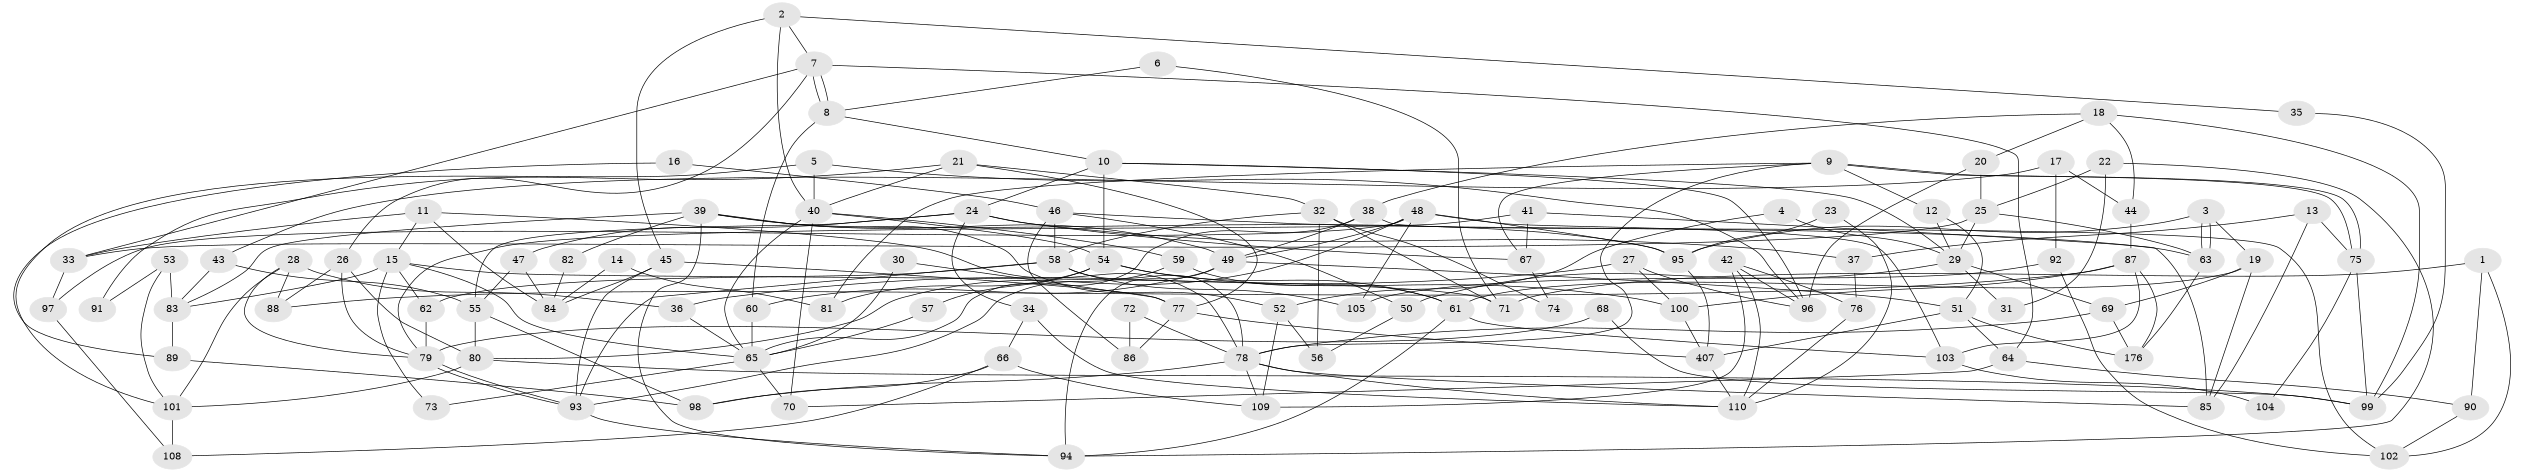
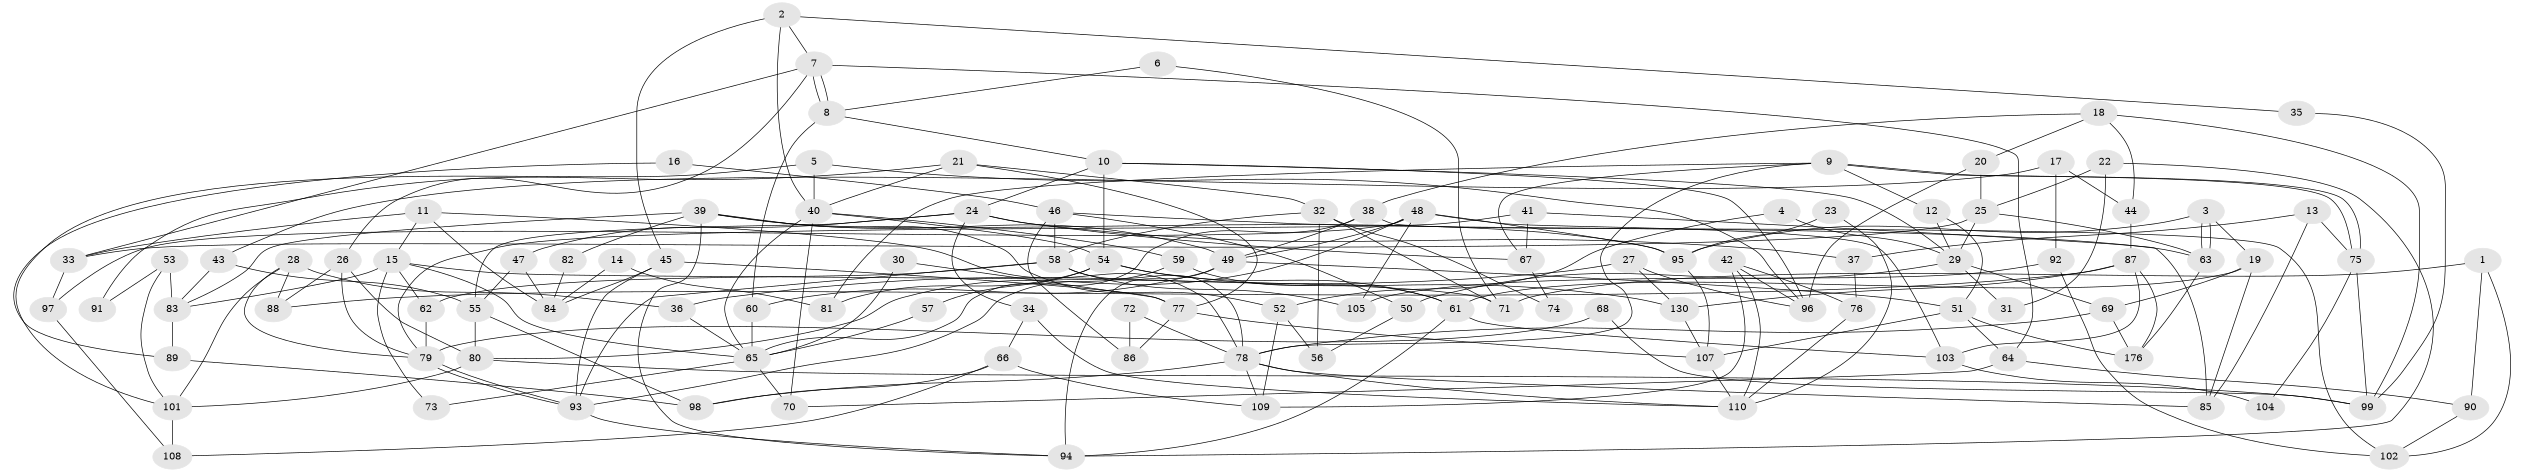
(1679, 310) -> (1679, 310)
(1705, 359) -> (1705, 359)
